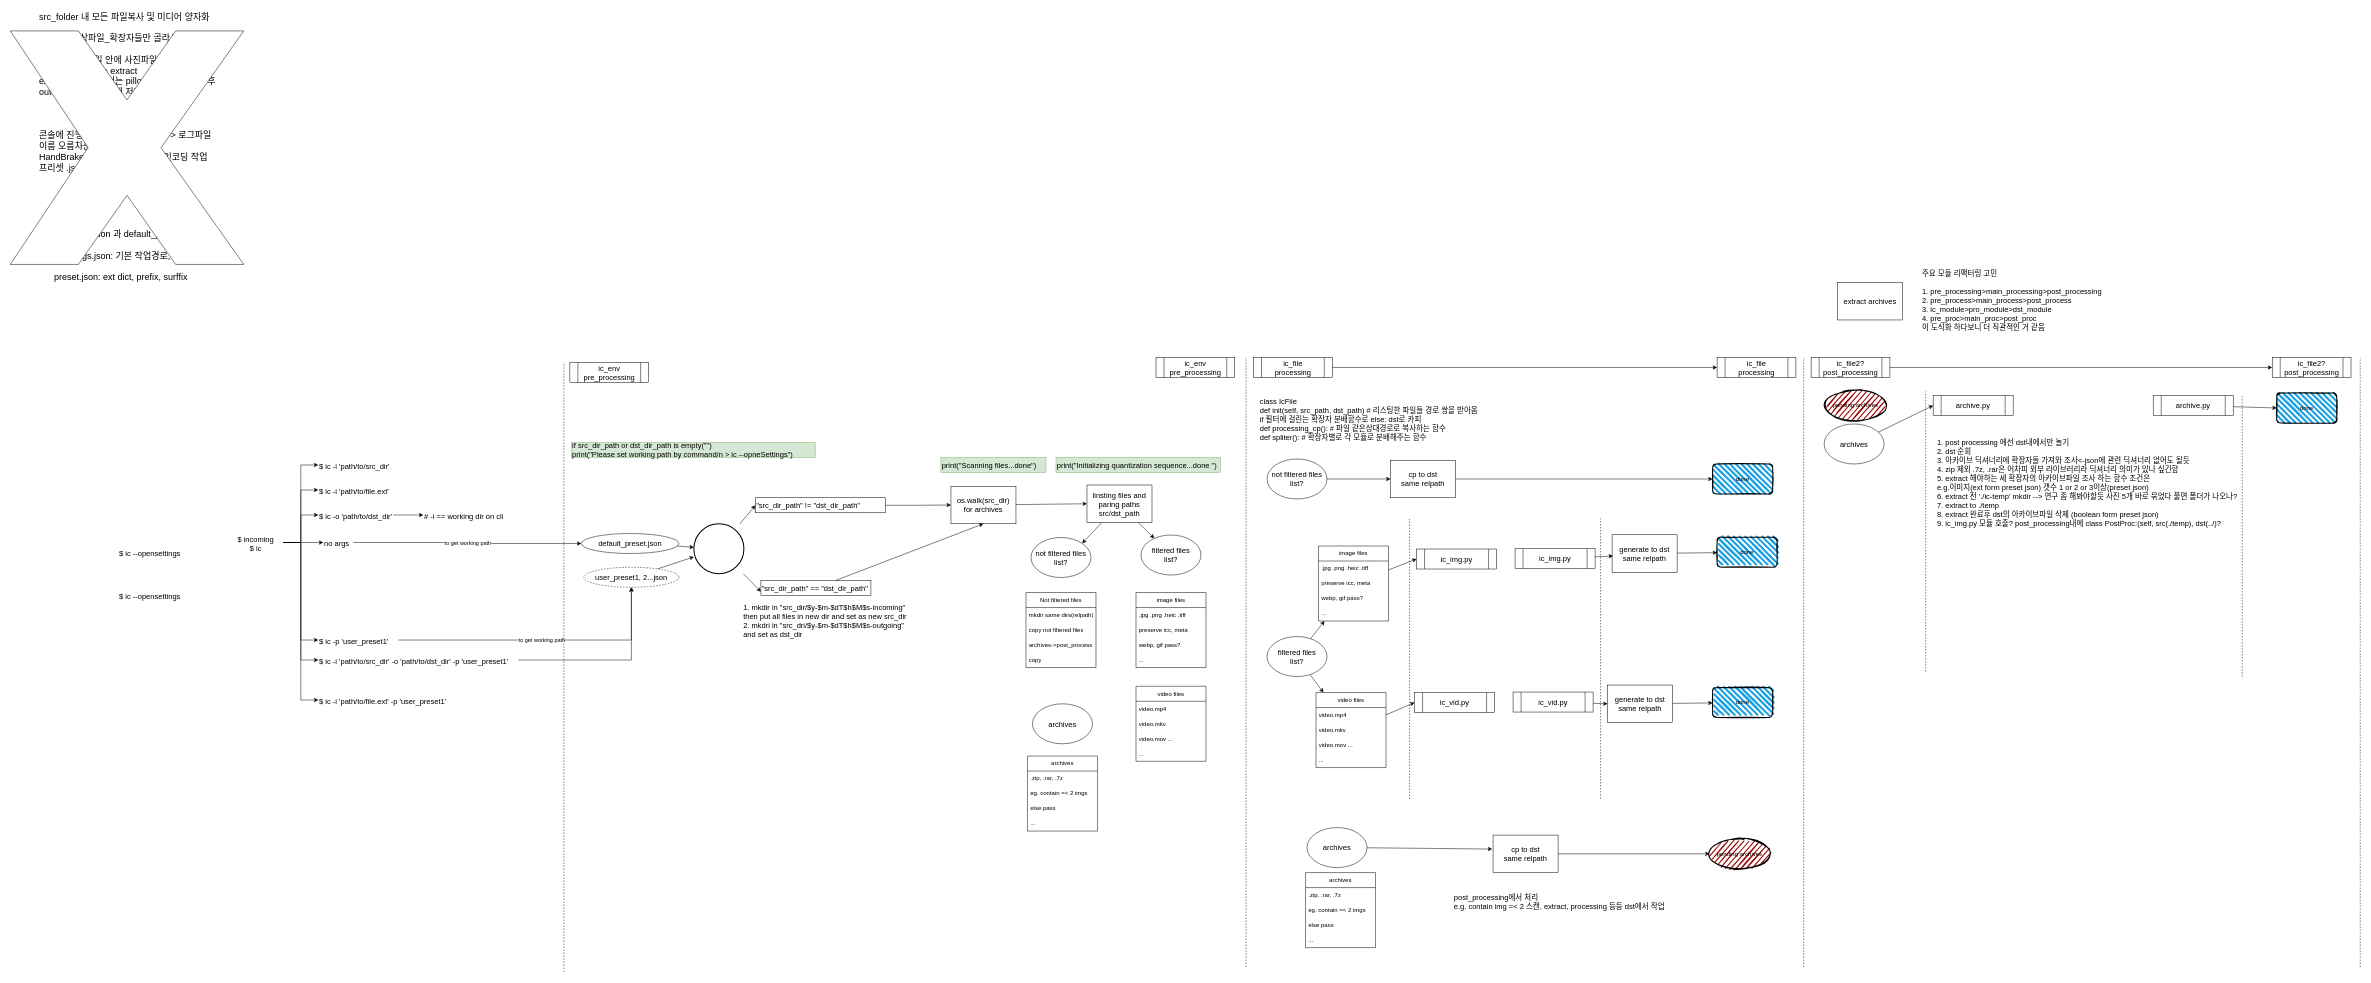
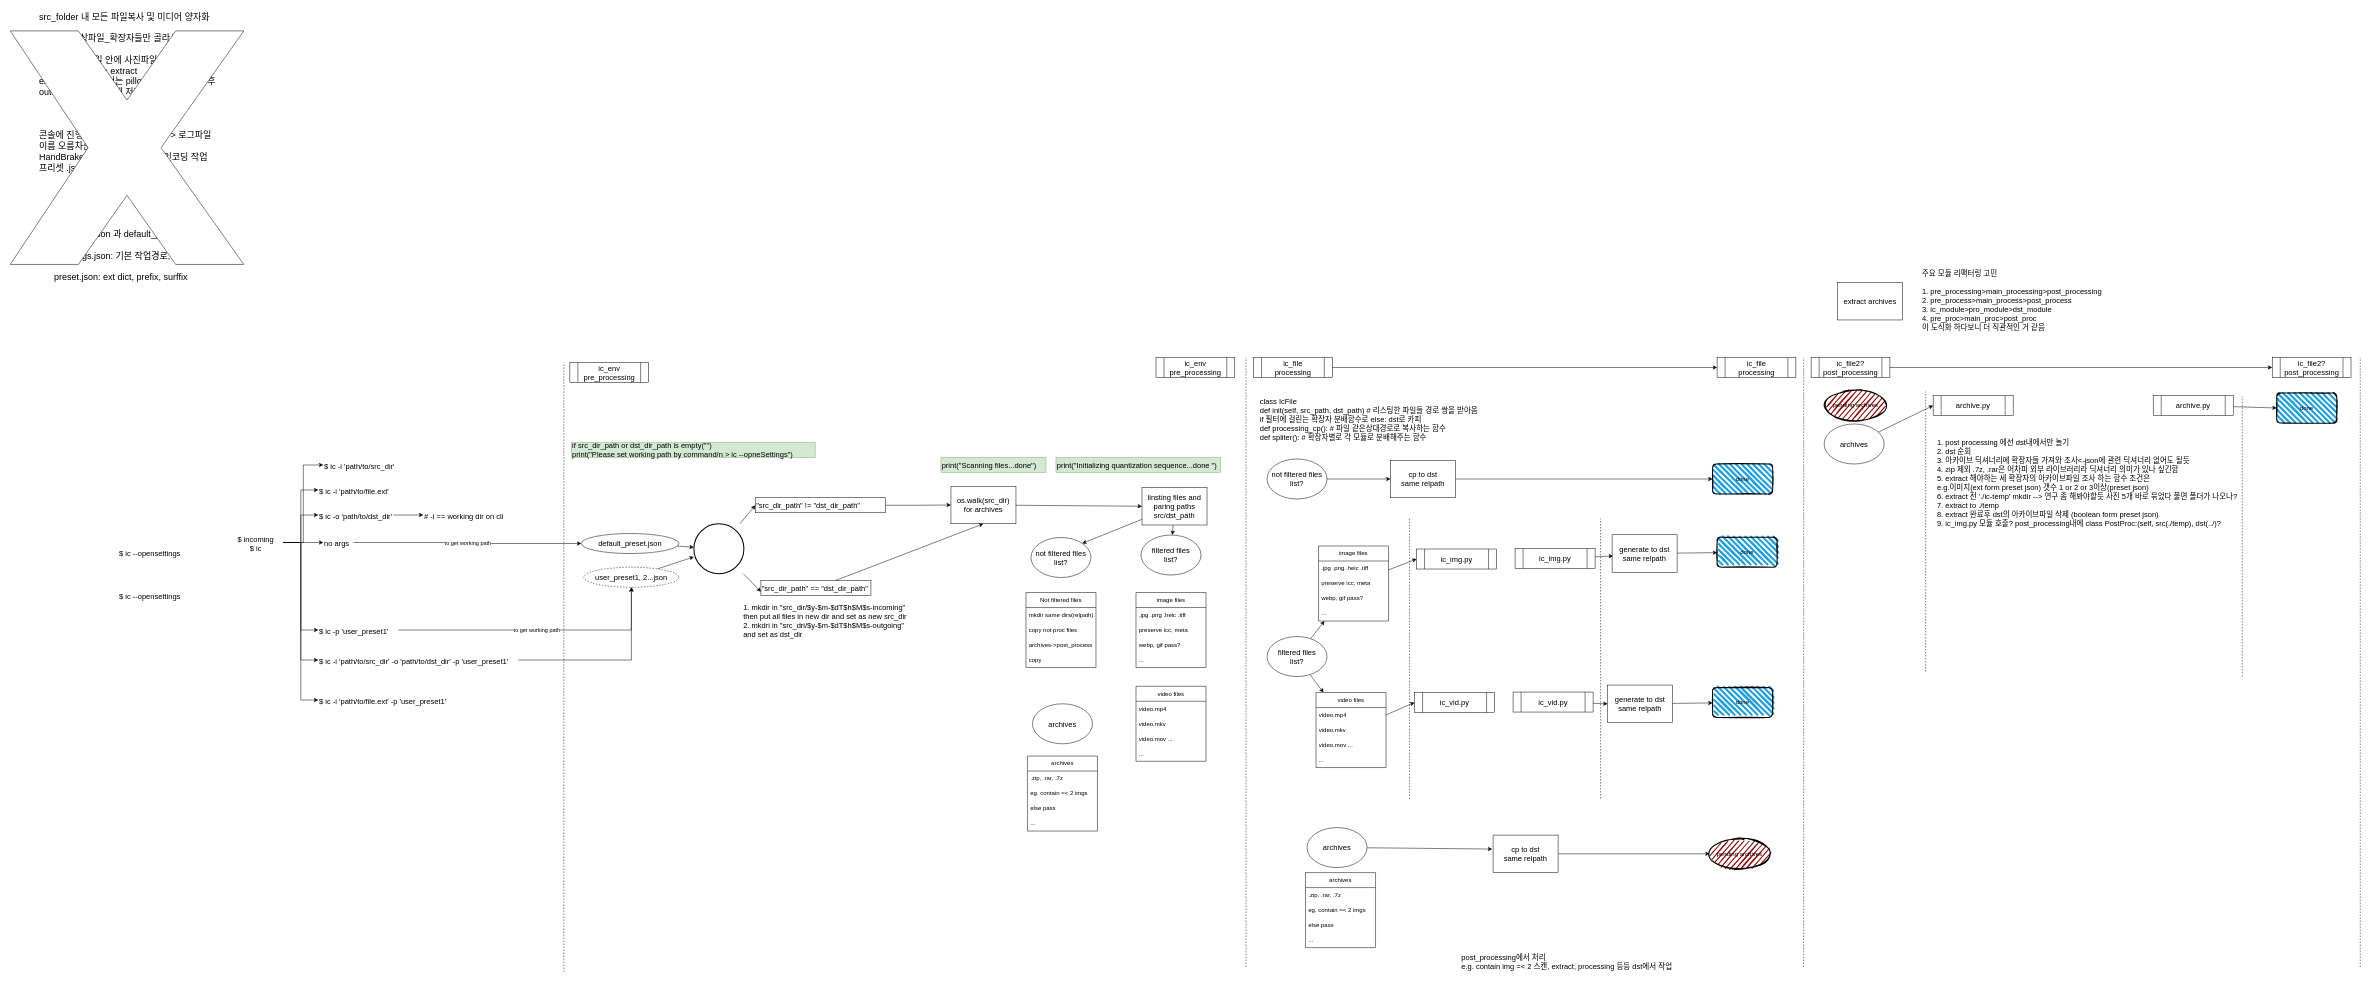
(356, 465) -> (361, 465)
(1119, 504) -> (1174, 506)
(1061, 630) -> (1057, 630)
(358, 640) -> (358, 630)
(1590, 901) -> (1598, 961)
